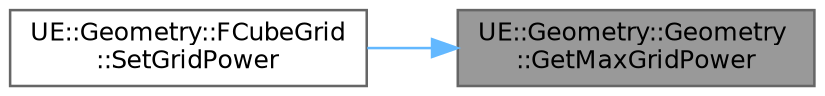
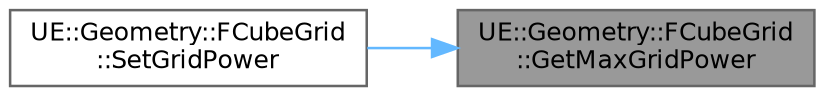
(636, 48) -> (636, 48)
